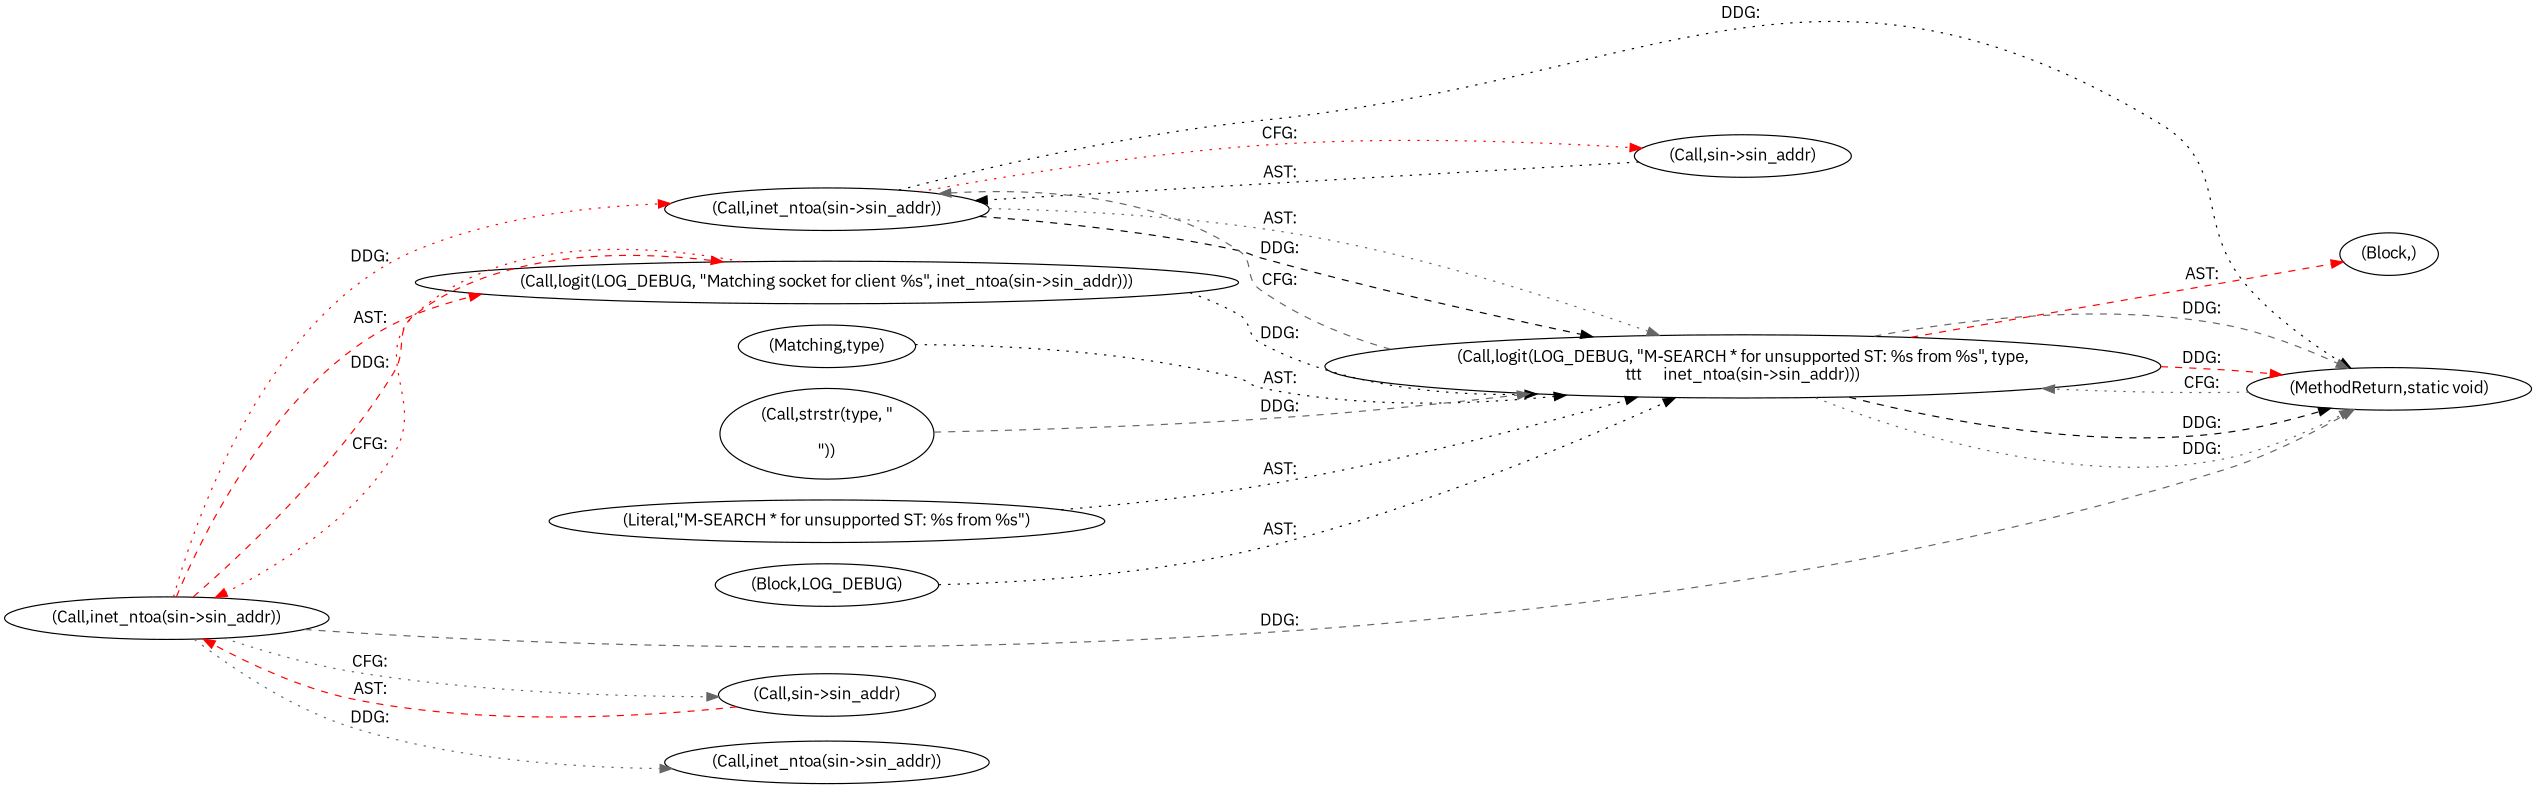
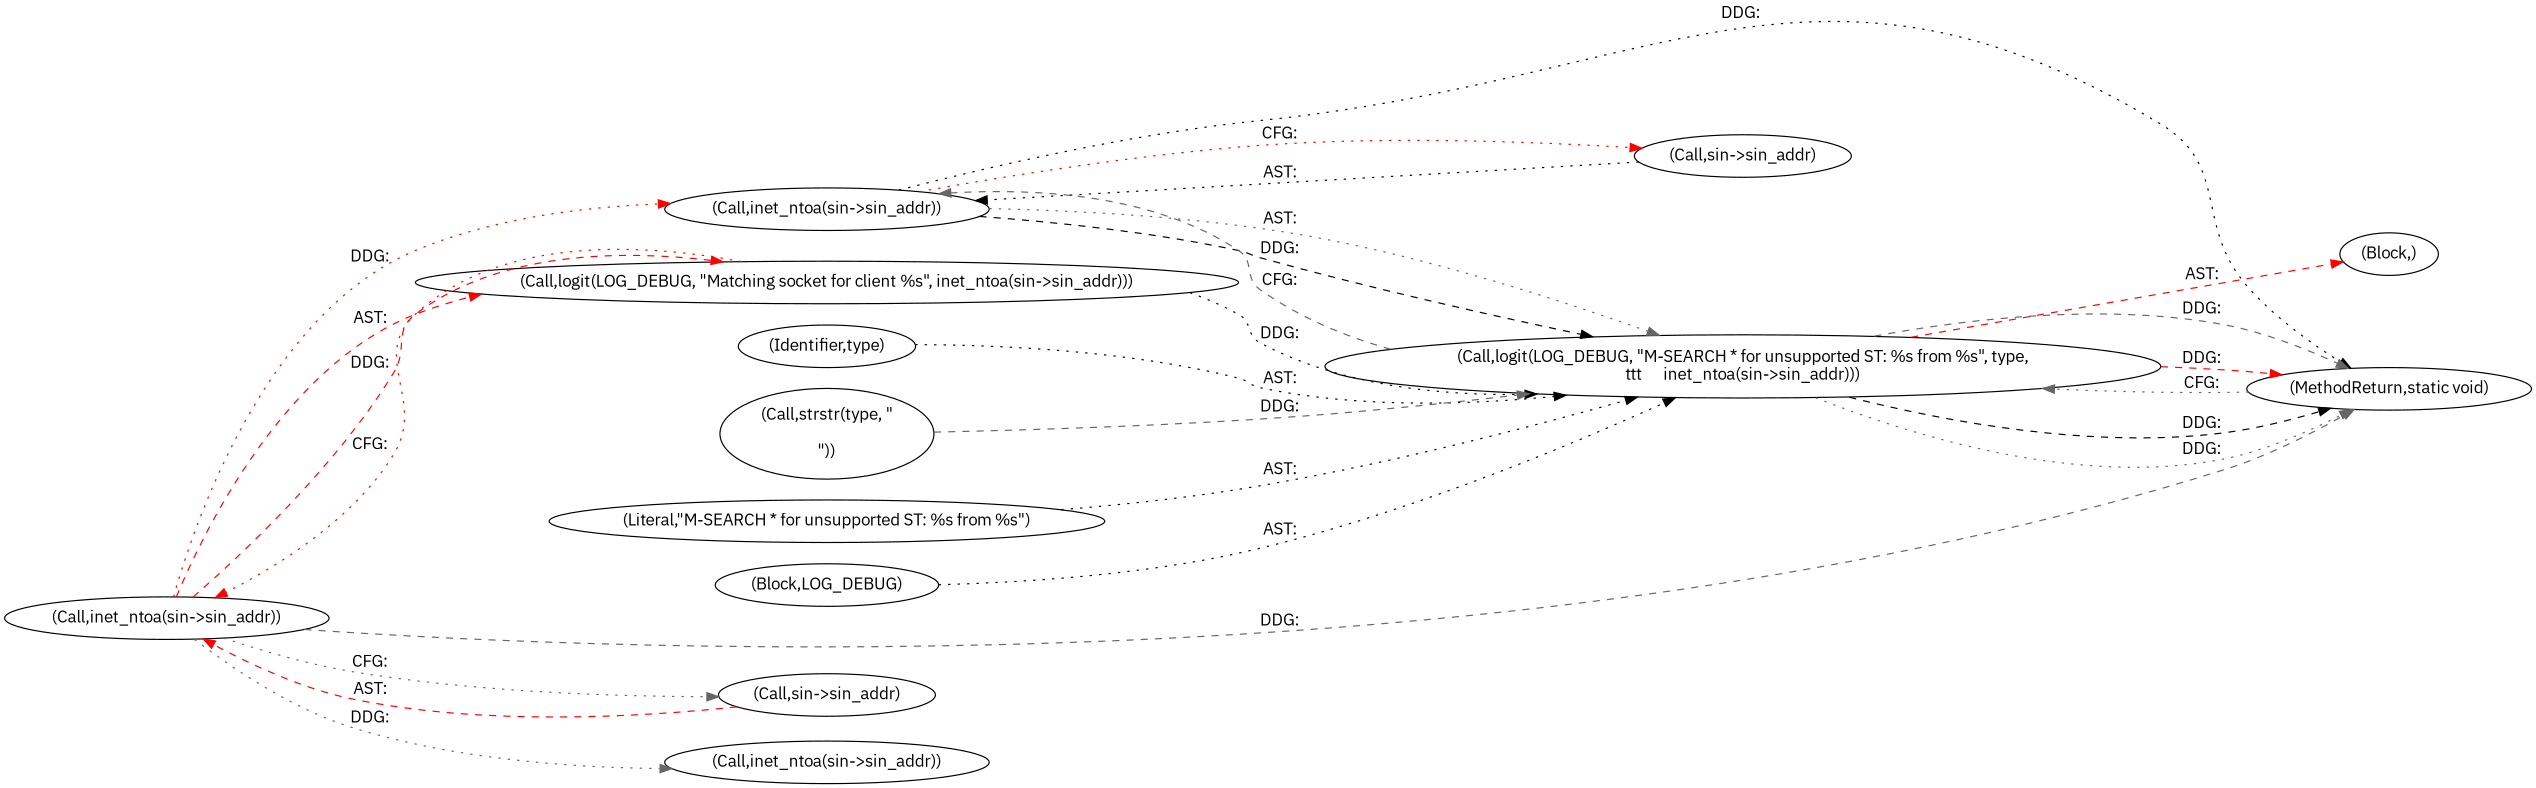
(827, 346) -> (827, 346)
